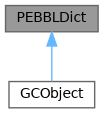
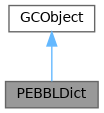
(52, 64) -> (52, 64)
